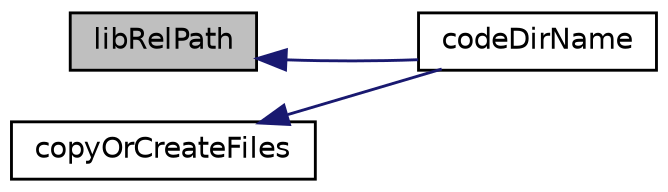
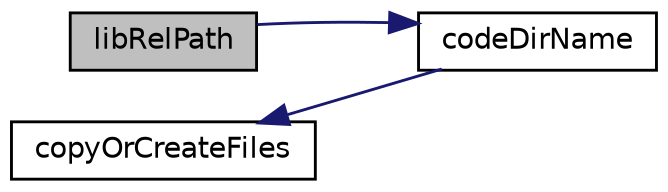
(353, 61) -> (323, 22)
